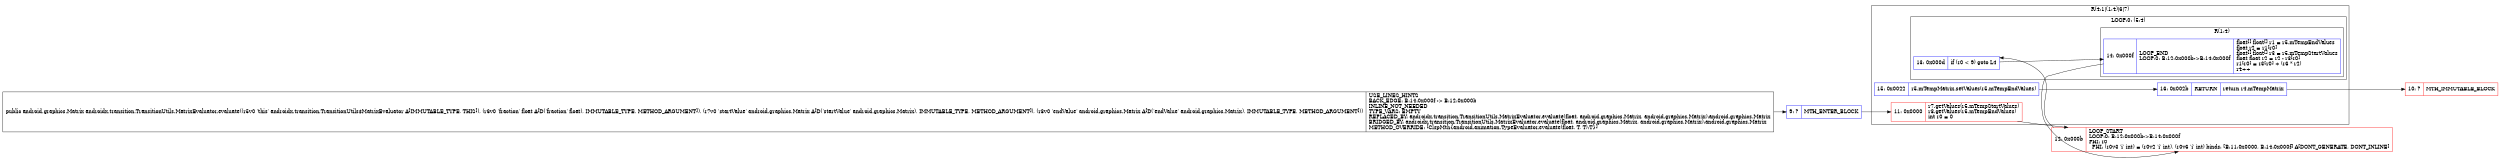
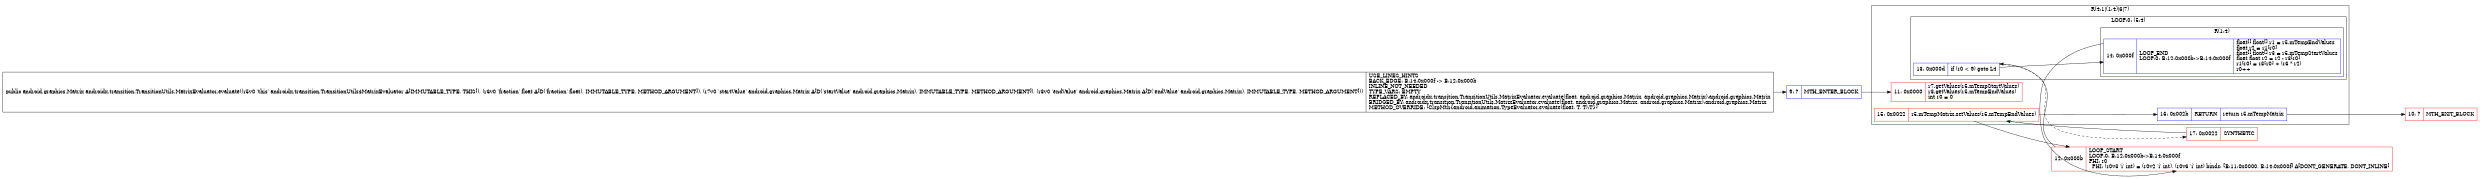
(2243, 69) -> (2243, 69)
(1957, 89) -> (1957, 115)
(2254, 89) -> (2254, 114)
(2461, 89) -> (2450, 114)
(2041, 124) -> (2019, 136)
none -> (2222, 134)
